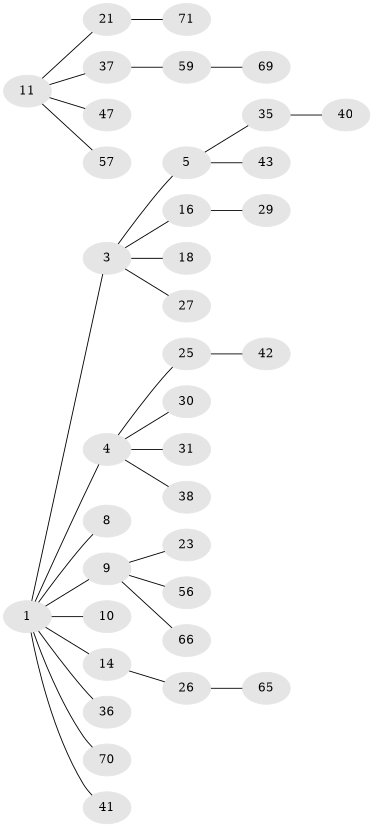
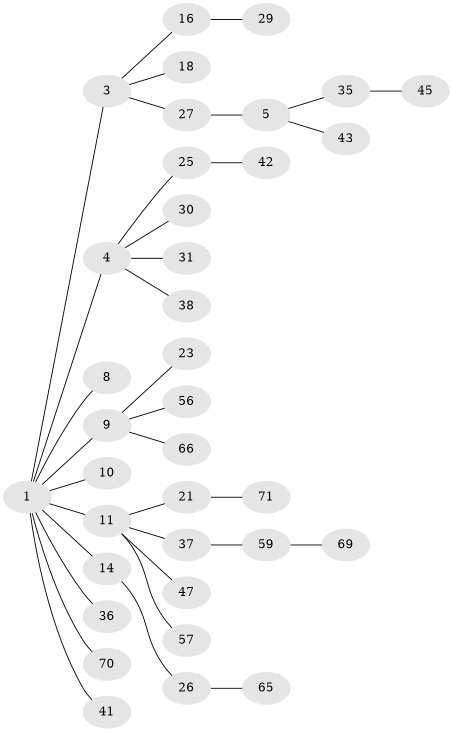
(346, 115) -> (426, 91)
(144, 209) -> (227, 115)
none -> (67, 509)
